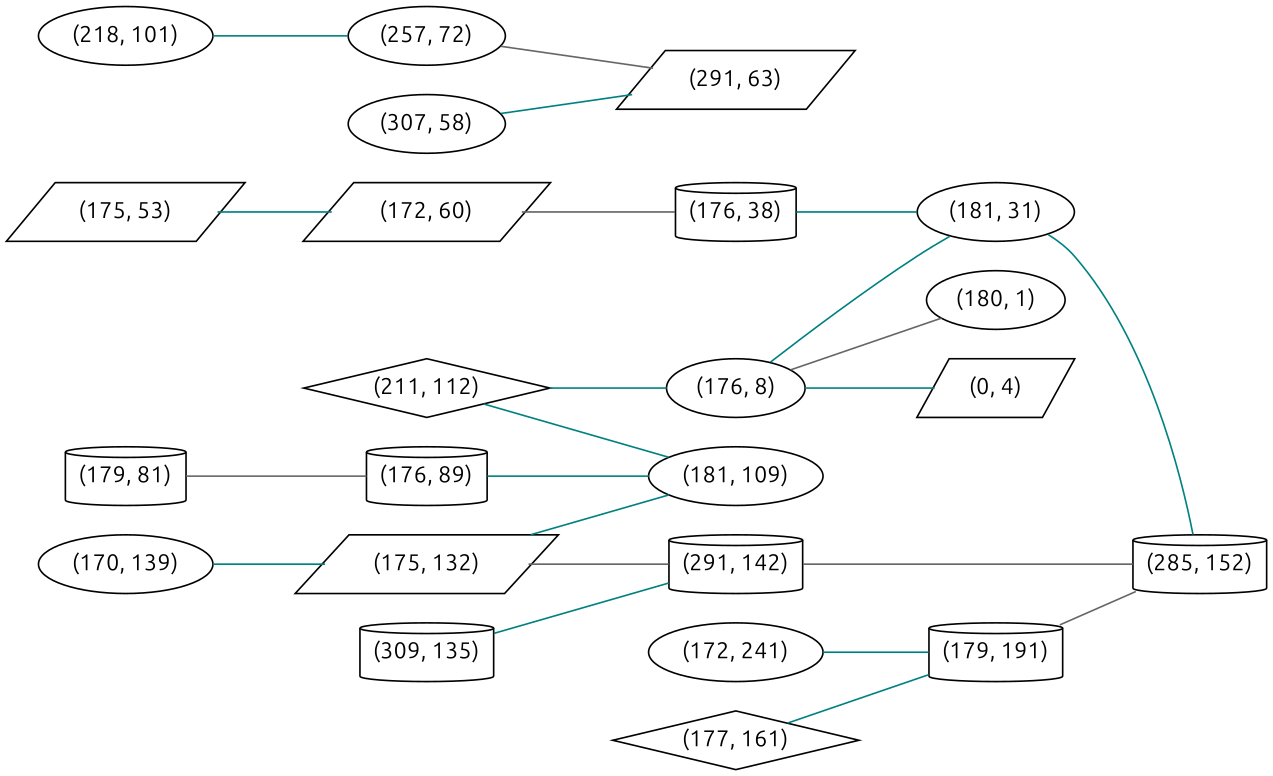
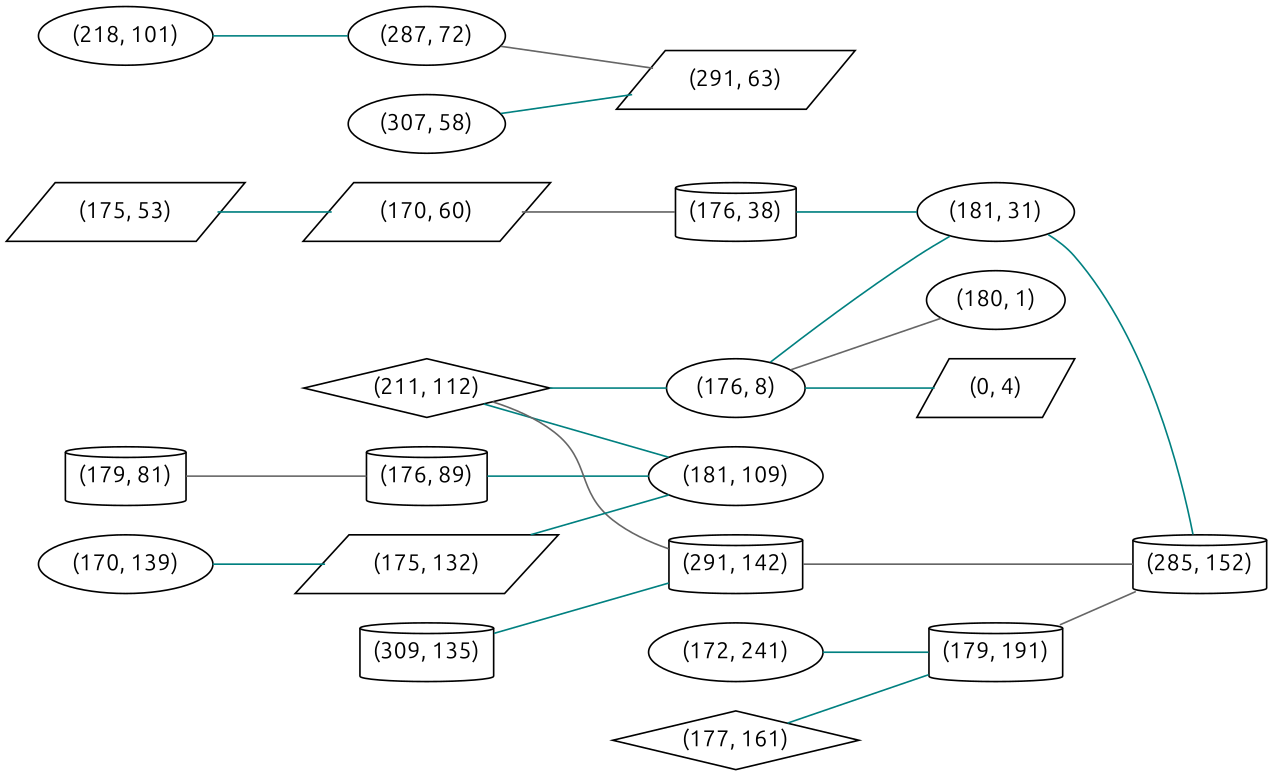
(427, 36) -> (427, 36)
(427, 212) -> (427, 212)
(599, 564) -> (578, 462)
